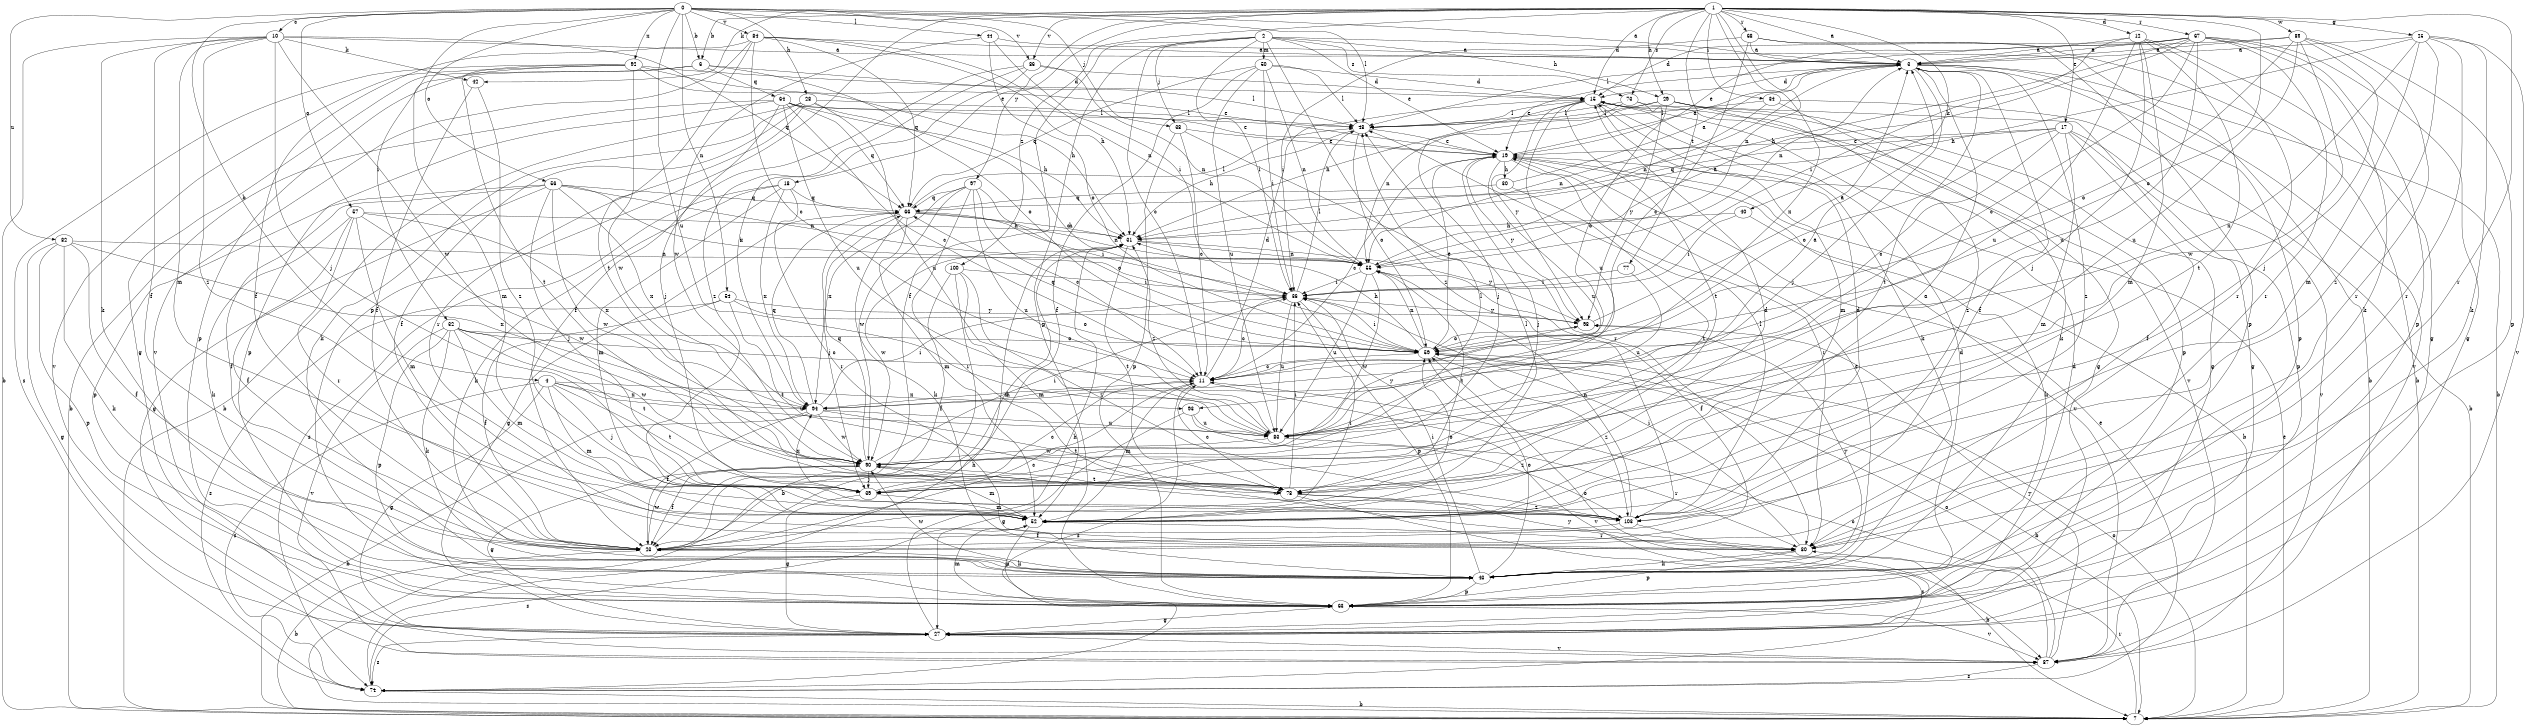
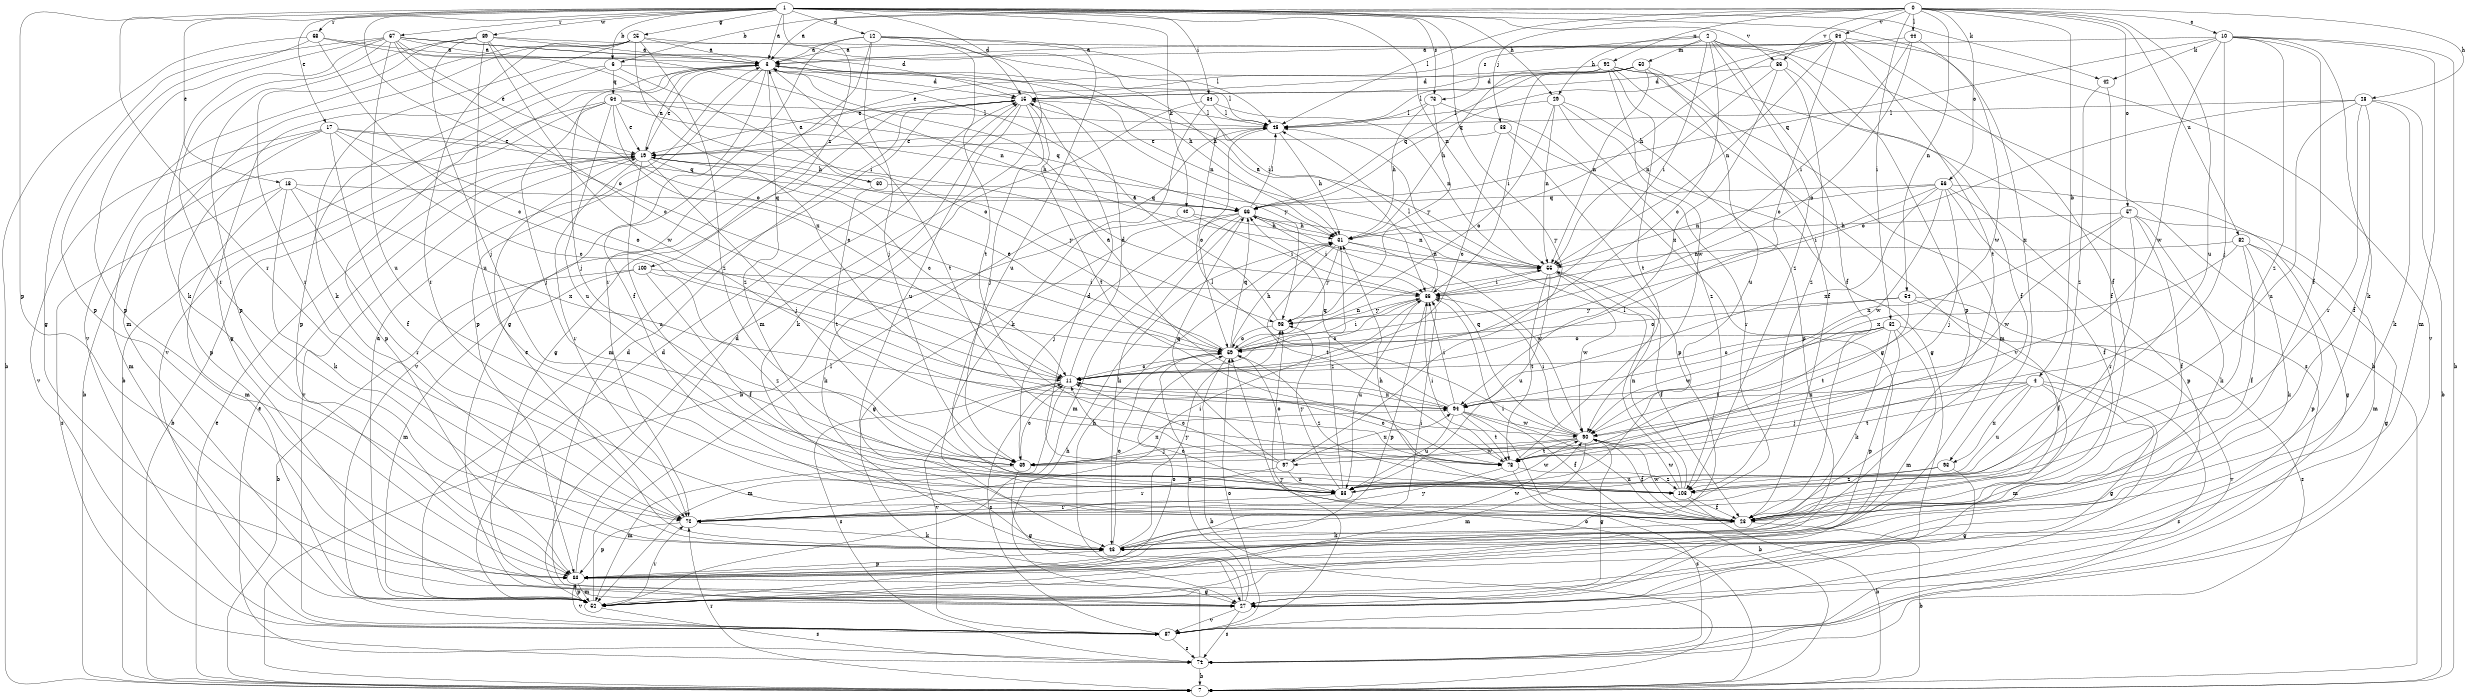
(1157, 60) -> none
(1626, 269) -> none
(865, 303) -> (1458, 452)
(1804, 550) -> (689, 522)
